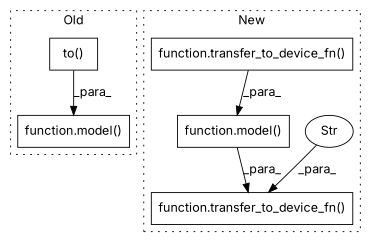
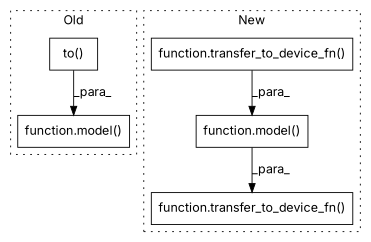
(329, 131) -> none
